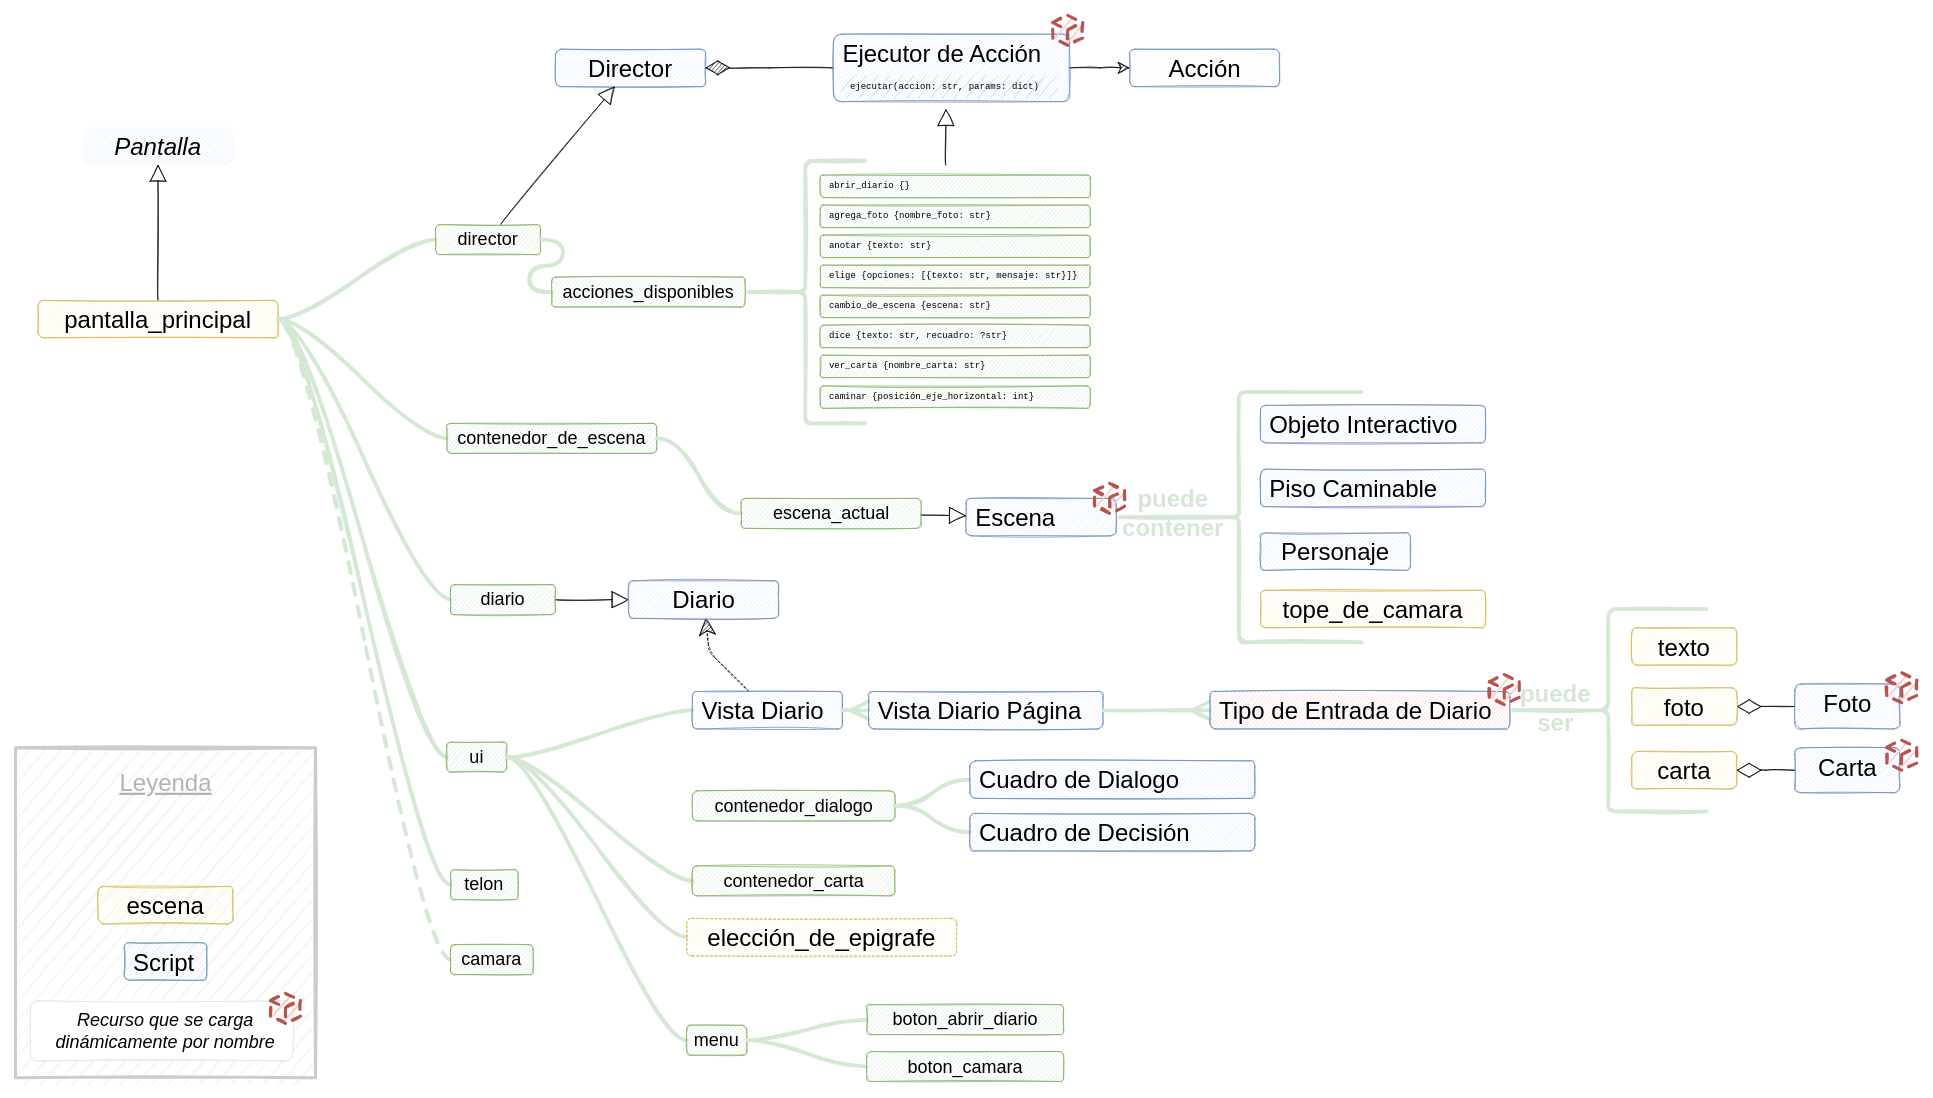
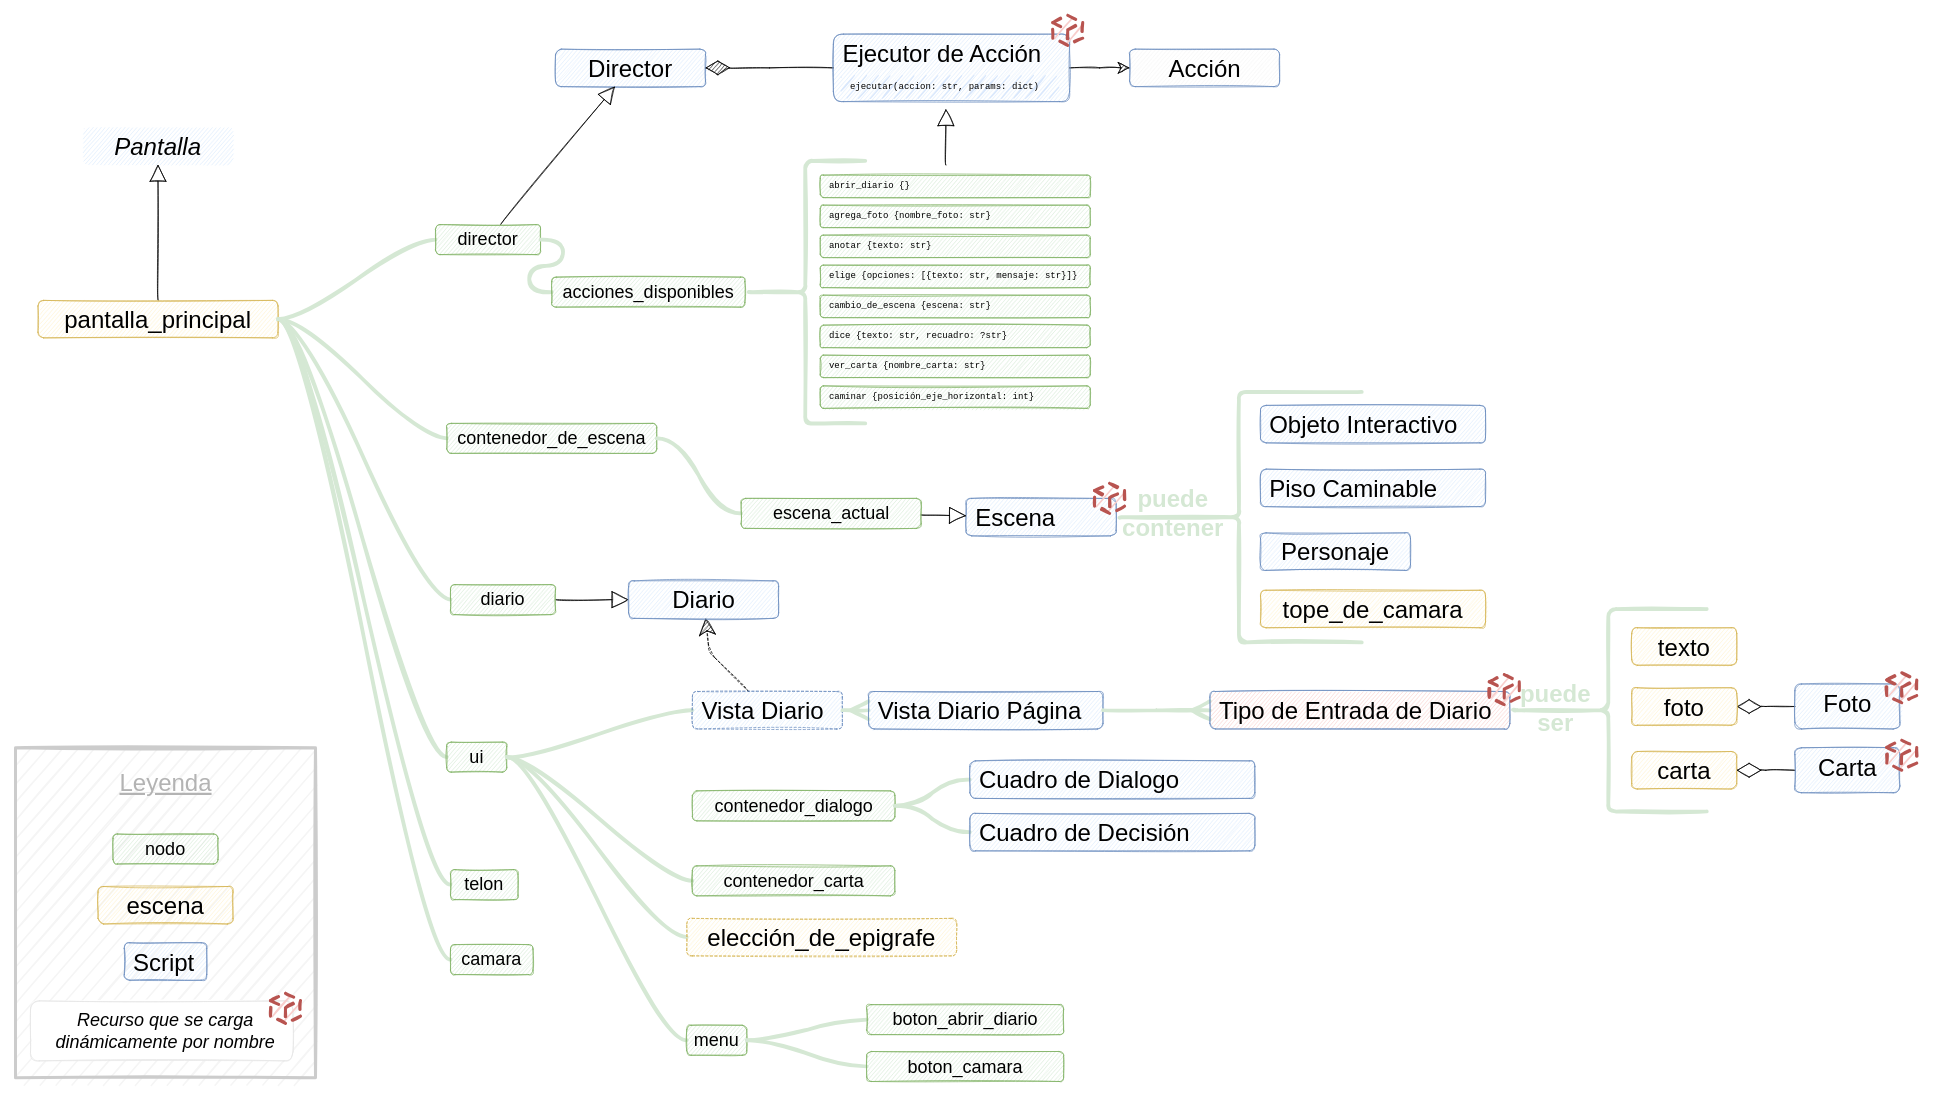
(767, 710) -> (767, 710)
none -> (165, 849)
(441, 949) -> (441, 949)
